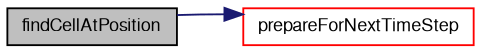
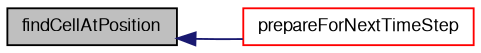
(201, 14) -> (219, 39)
